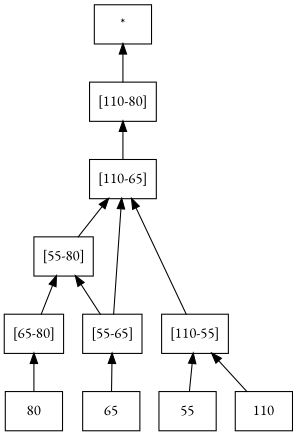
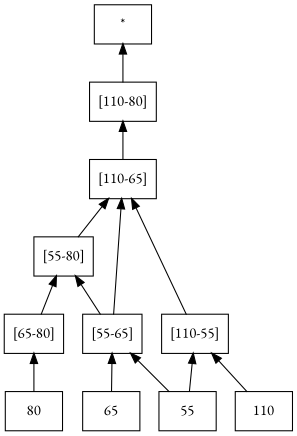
none -> (154, 376)
